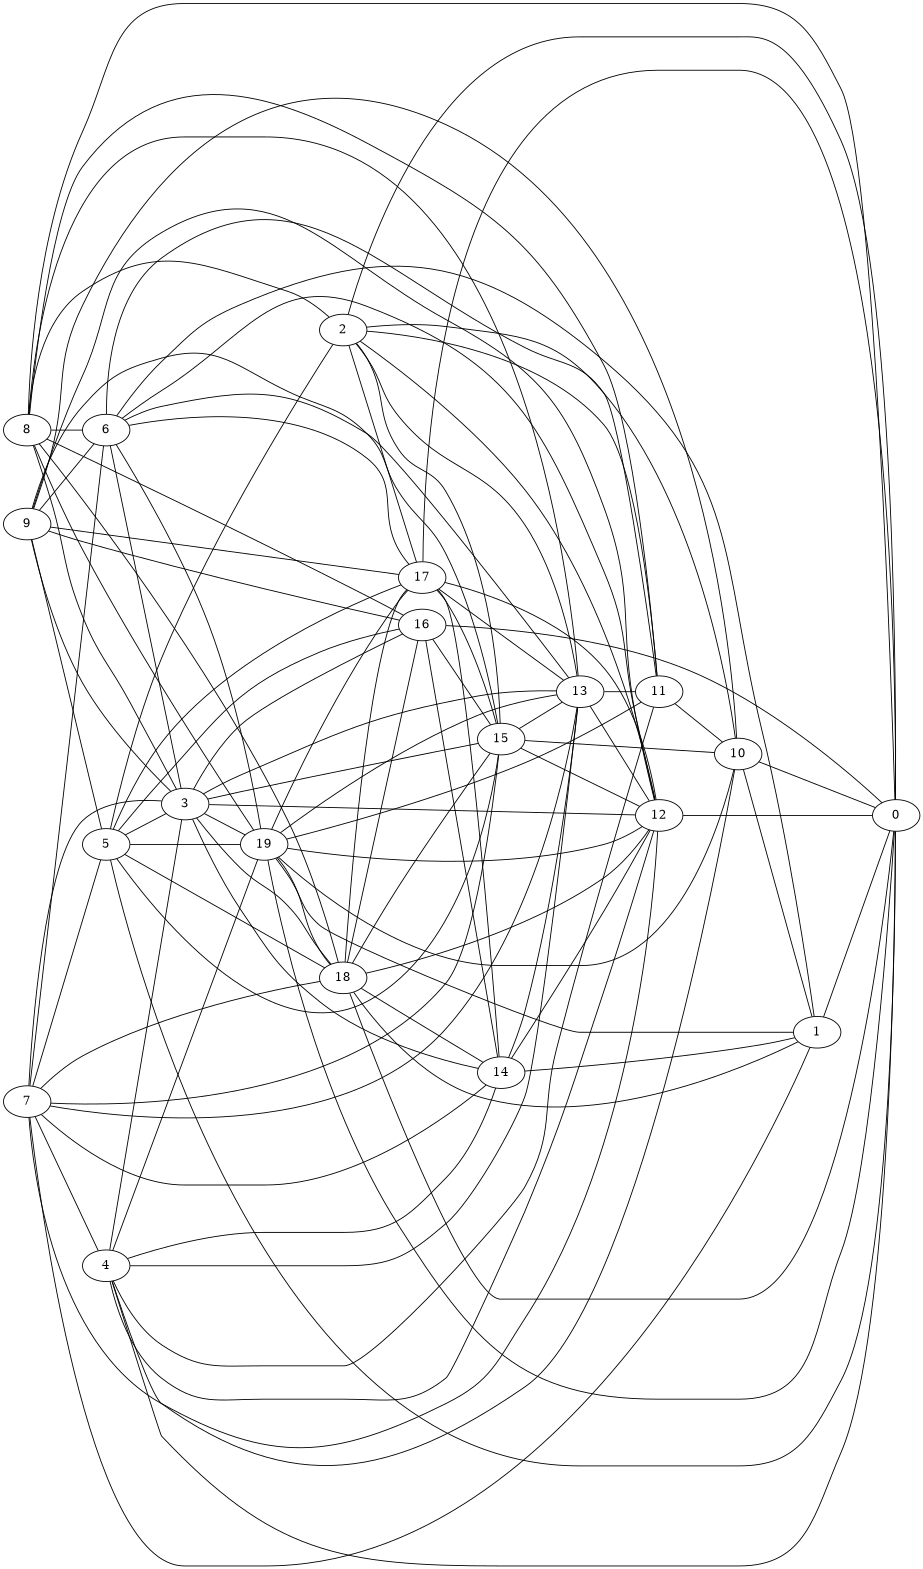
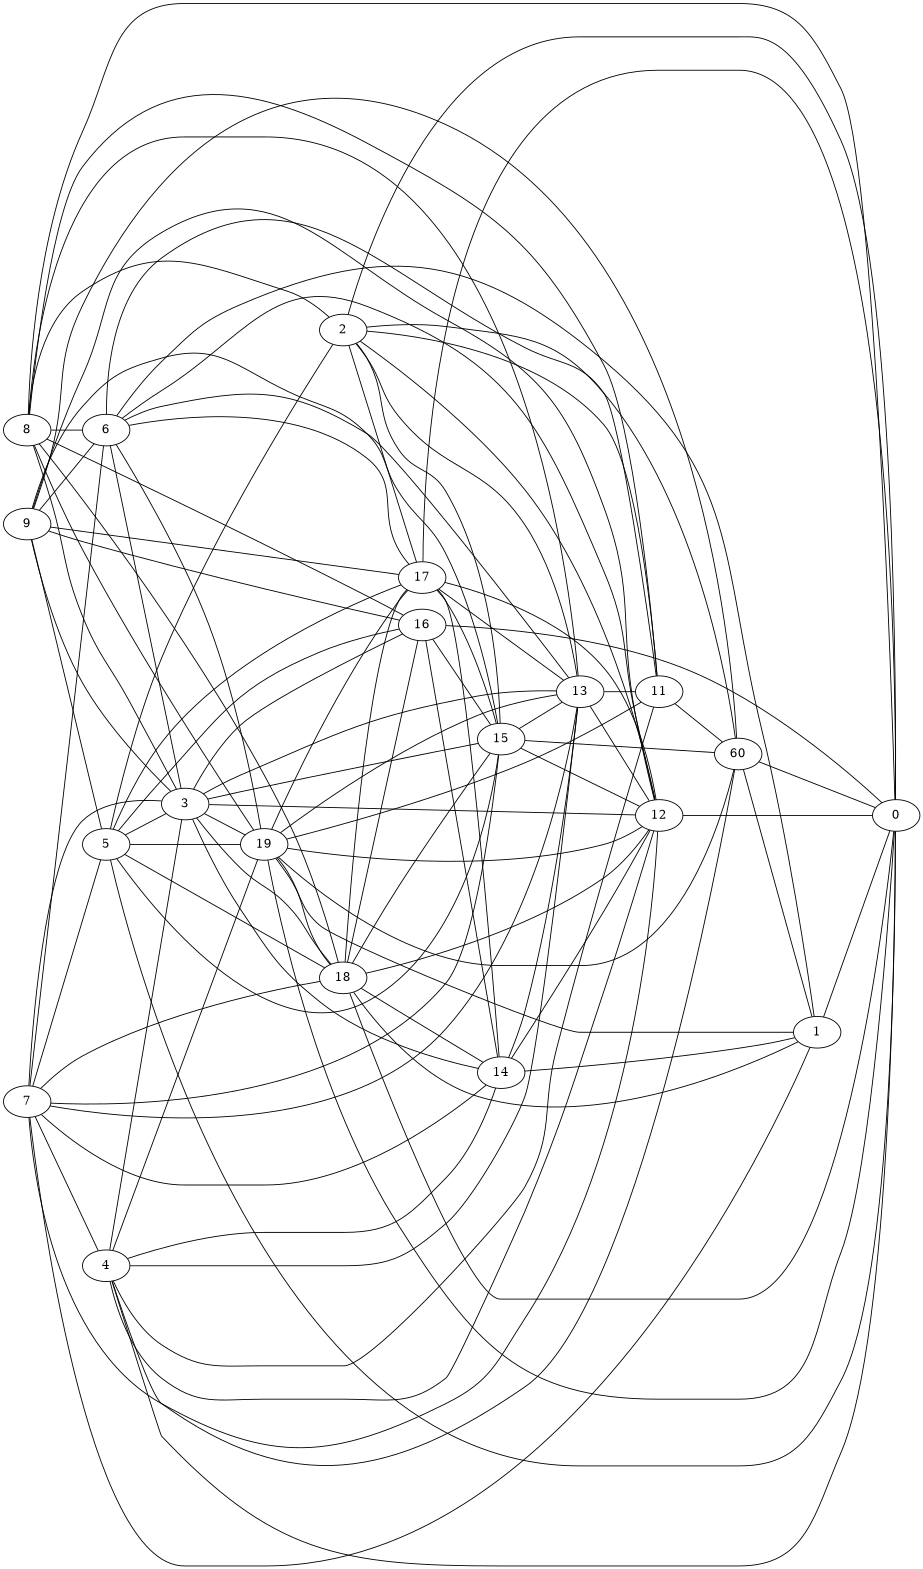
(738, 754) -> (738, 754)
